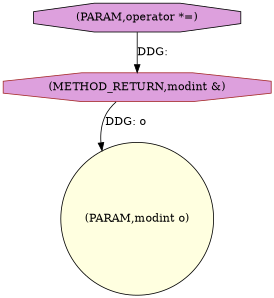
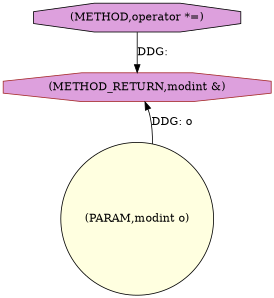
(137, 18) -> (137, 18)
(103, 120) -> (152, 126)
